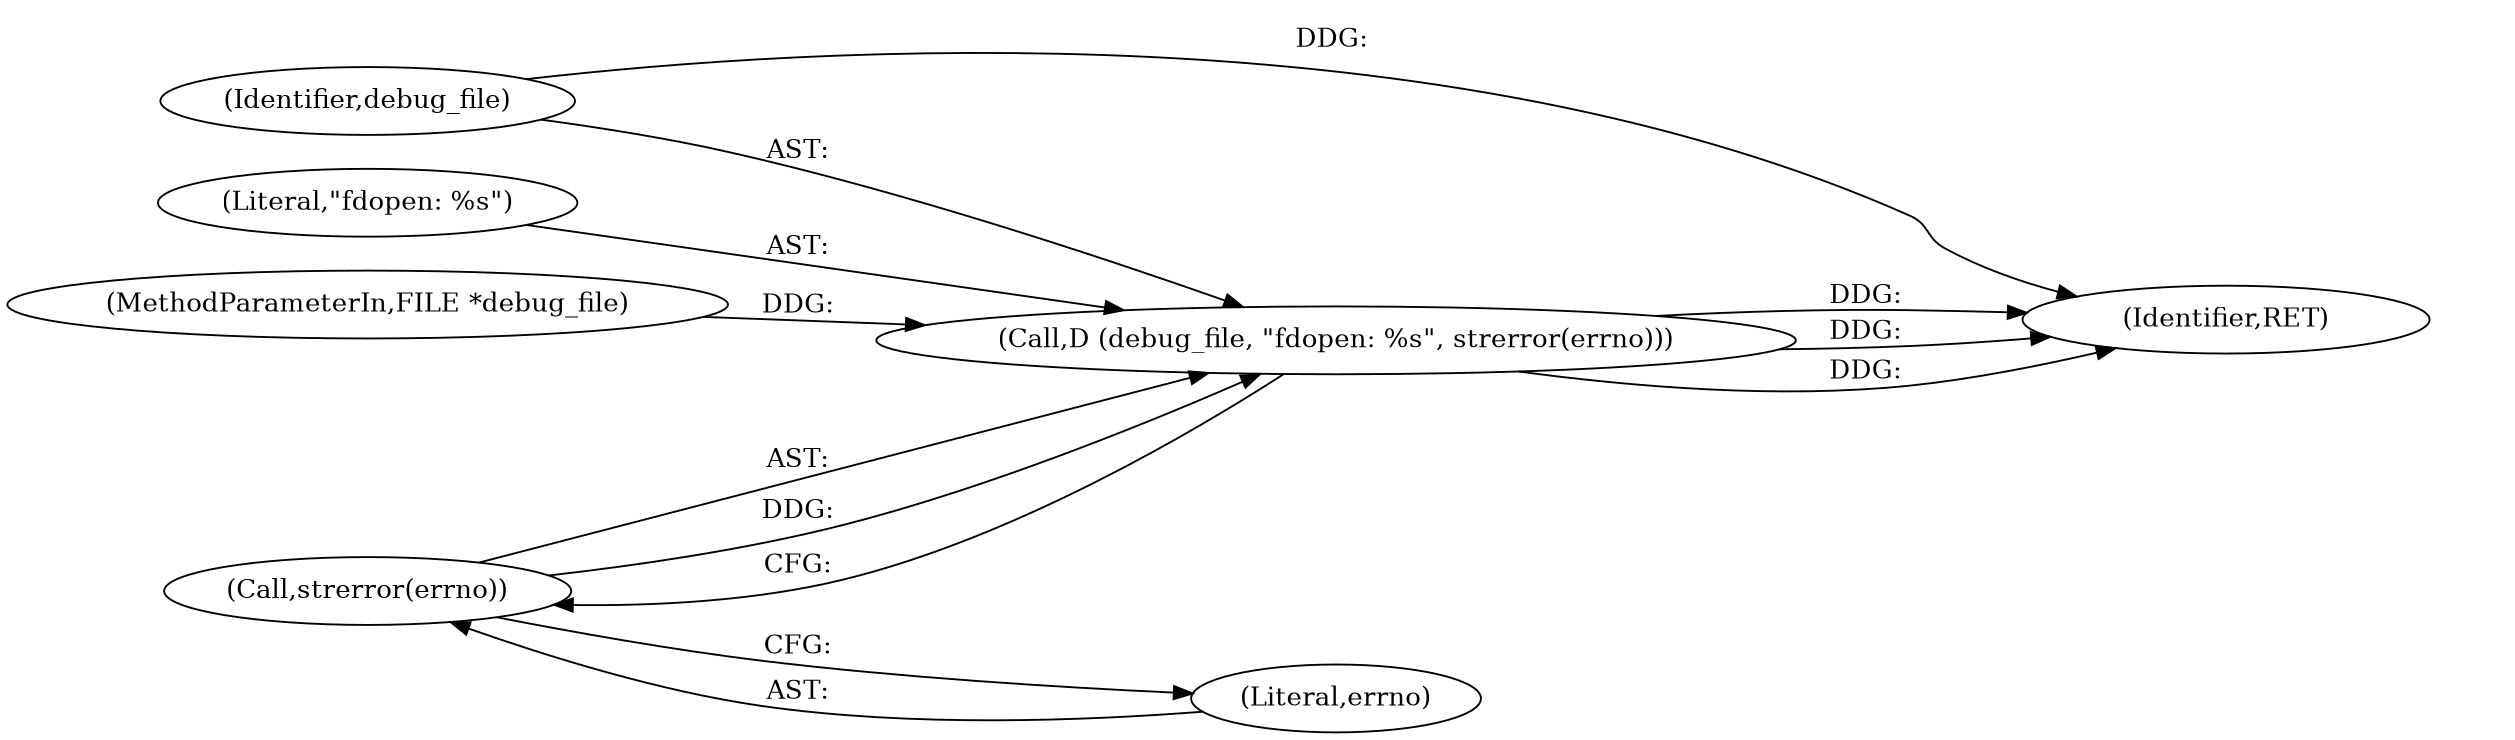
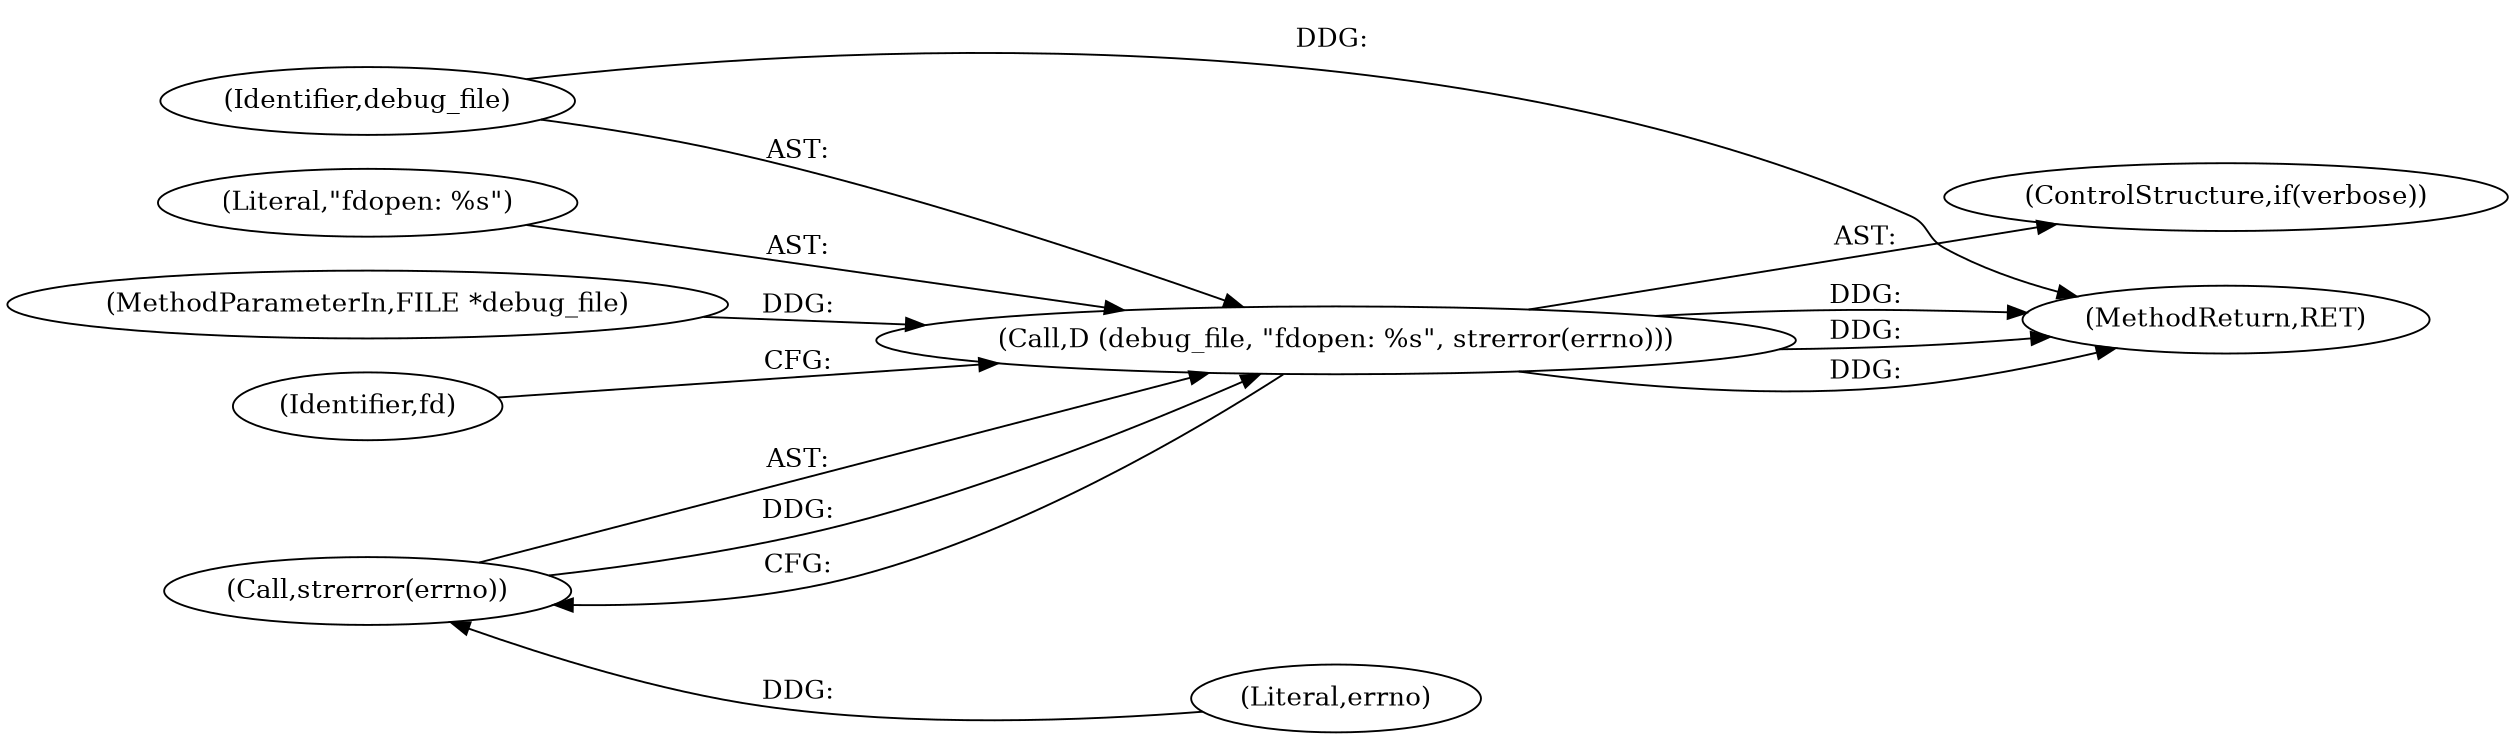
none -> (2226, 197)
(2226, 320) -> (2226, 320)
none -> (368, 406)
(834, 669) -> none
(802, 692) -> (802, 692)
